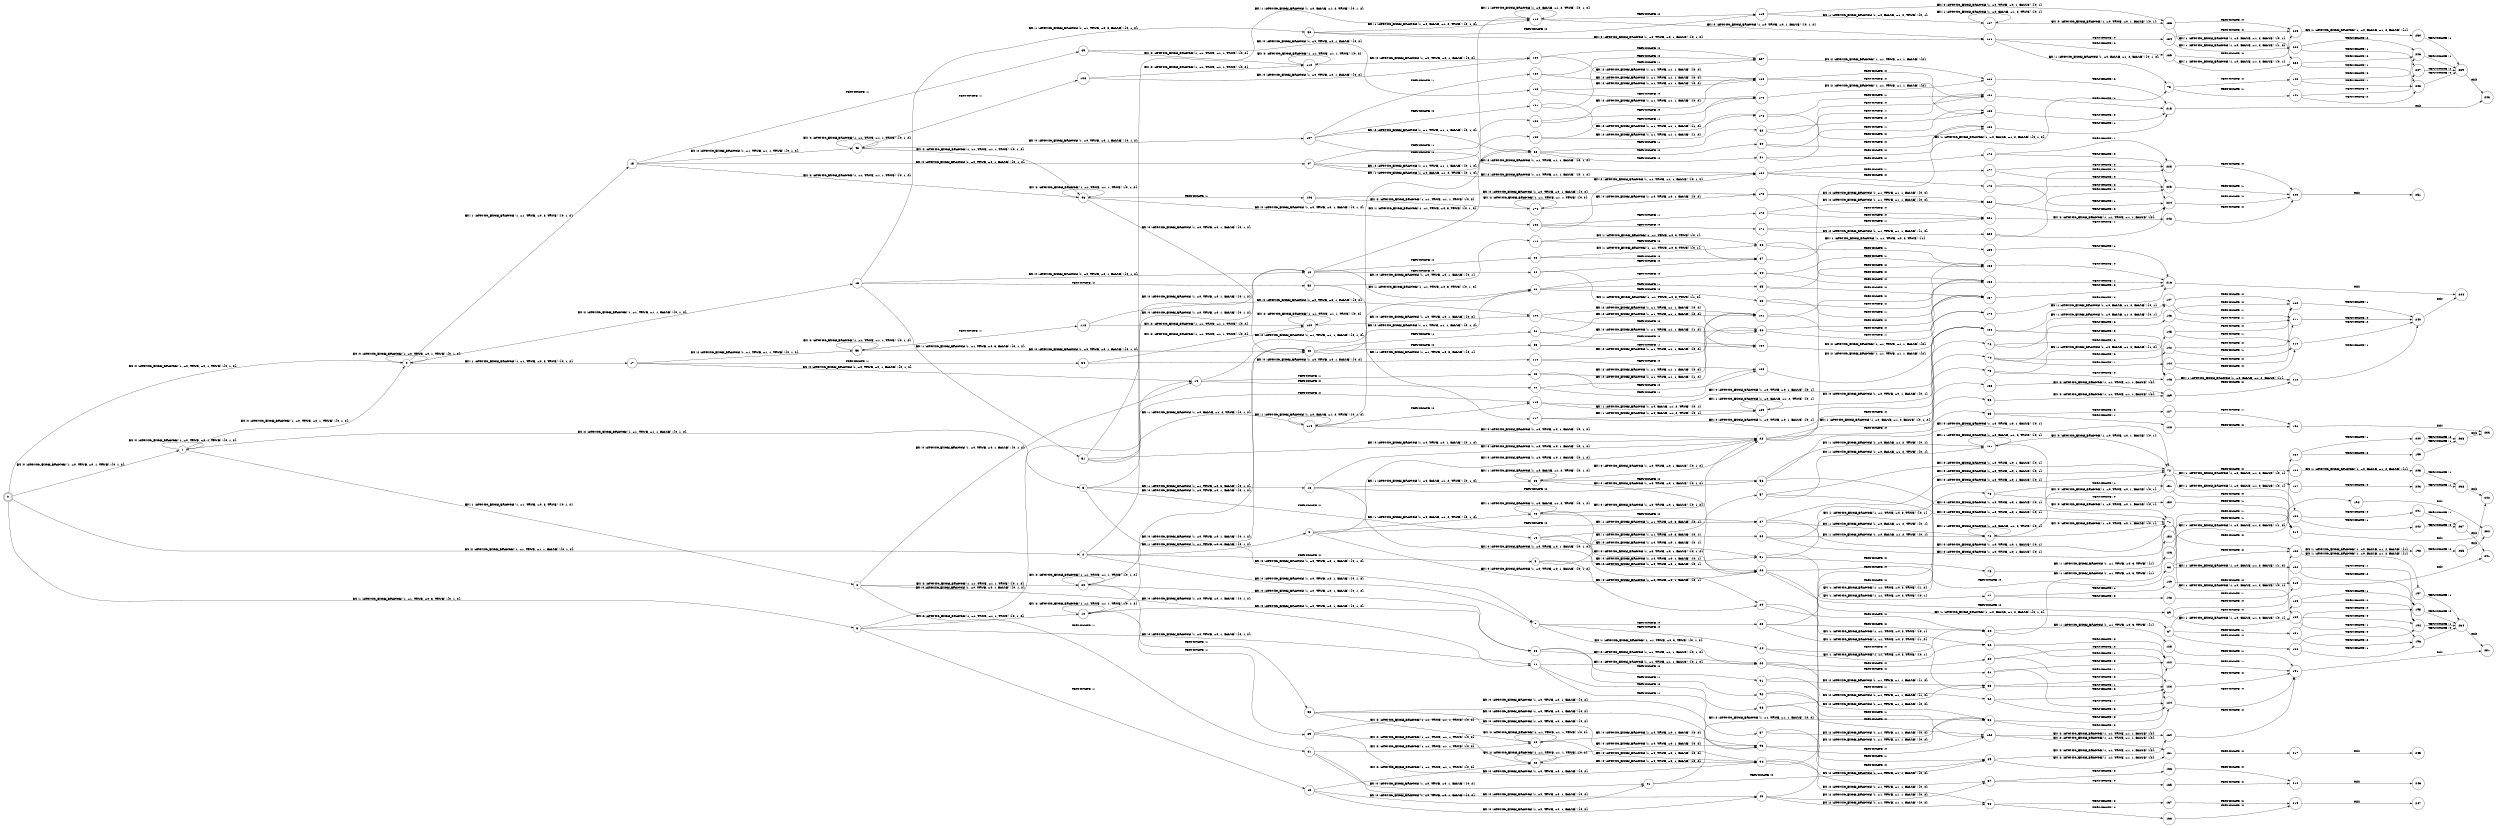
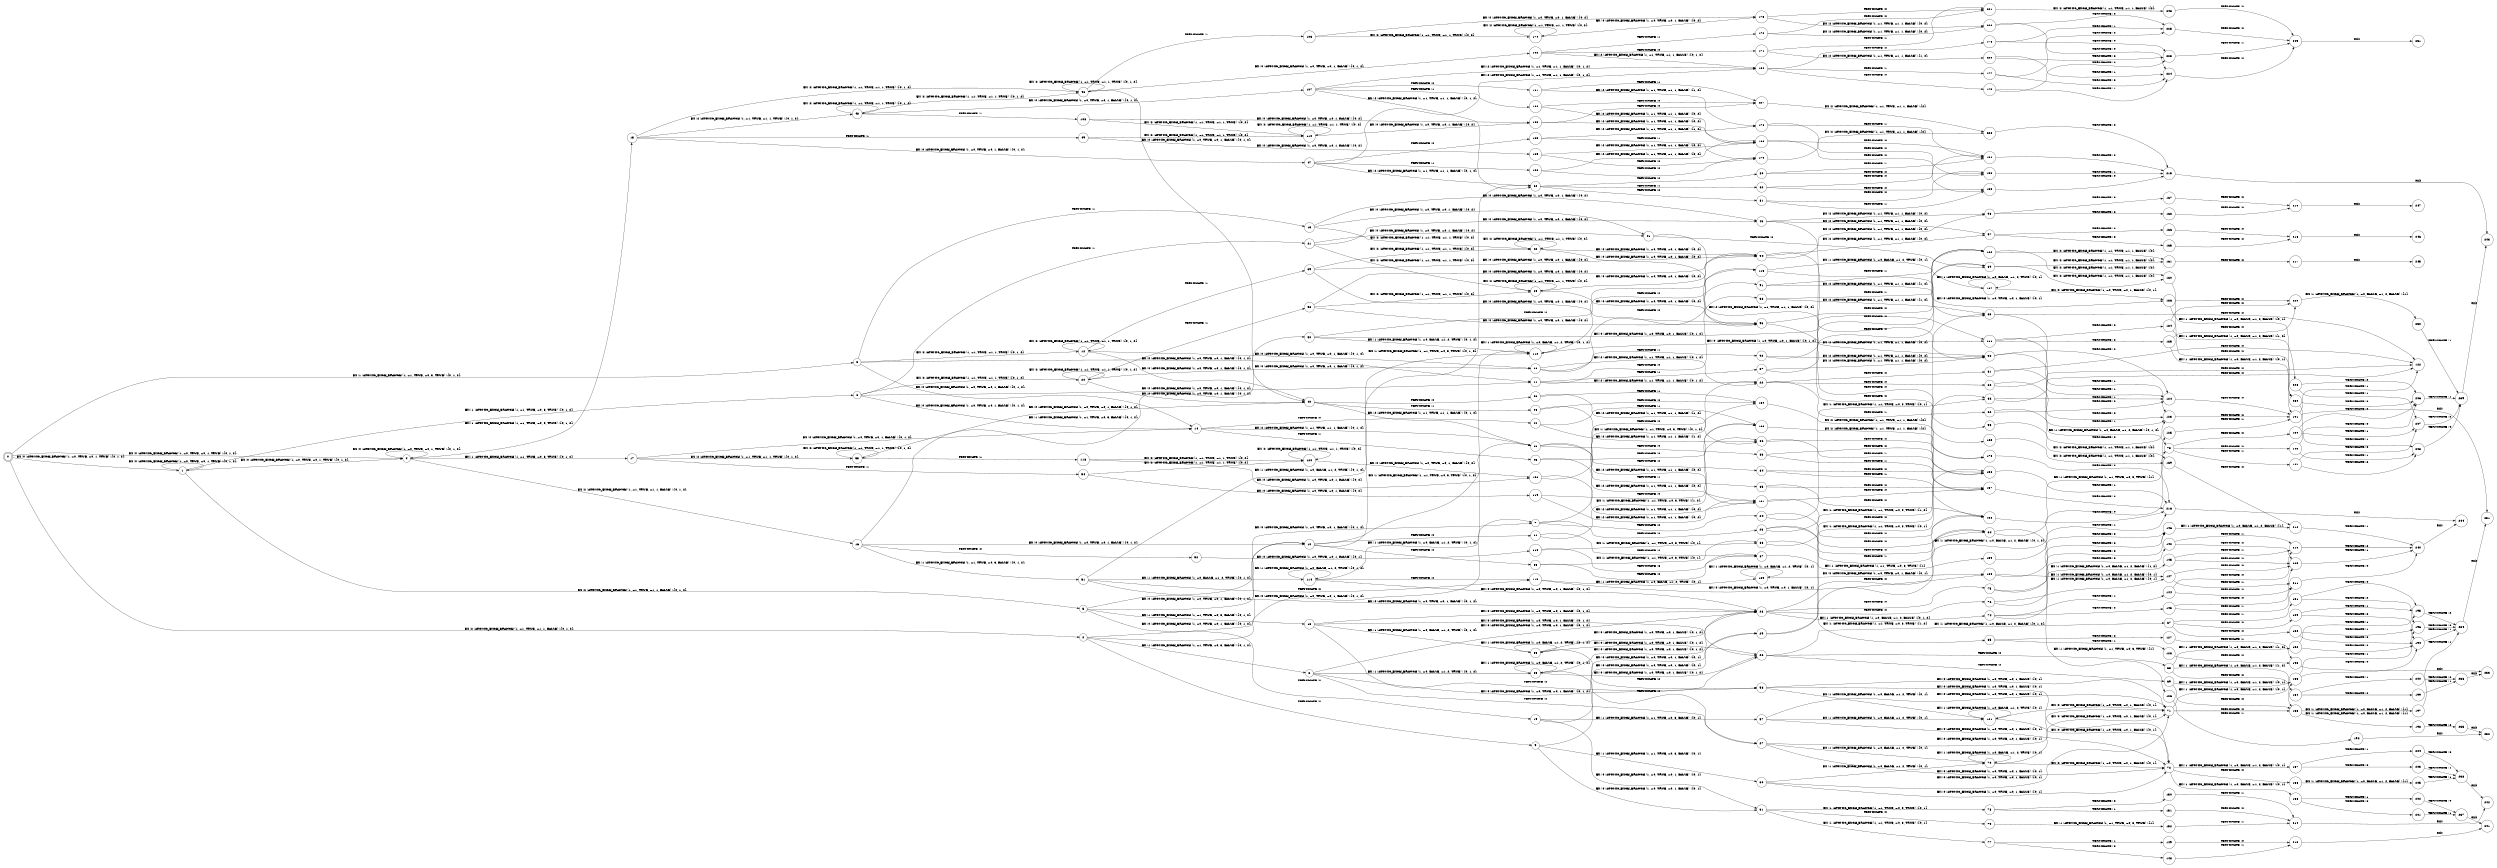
(1536, 418) -> none
none -> (2296, 433)
(2231, 667) -> (2355, 390)
none -> (2418, 751)
